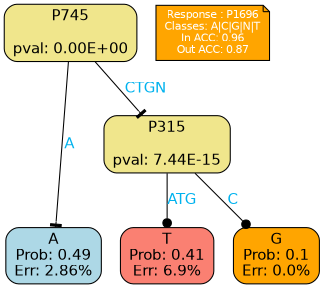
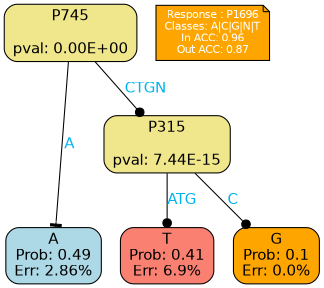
(117, 86) -> (117, 86)
